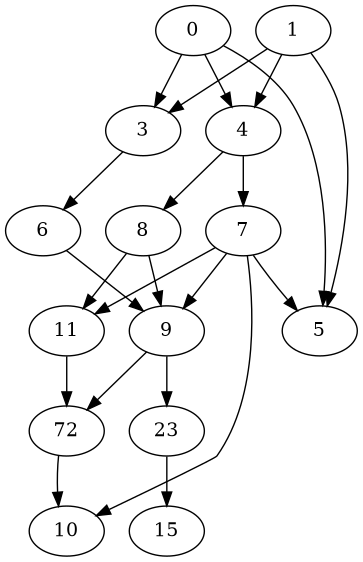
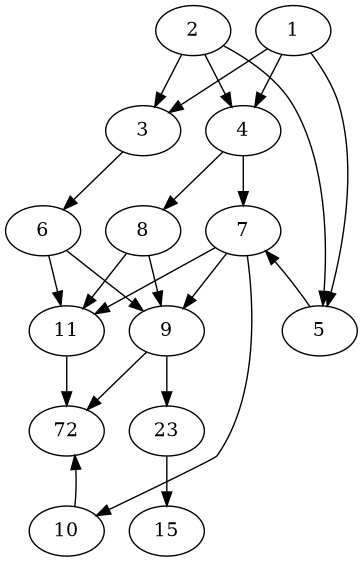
(193, 31) -> (193, 31)
none -> (53, 274)
(270, 278) -> (293, 284)
(57, 474) -> (76, 488)
